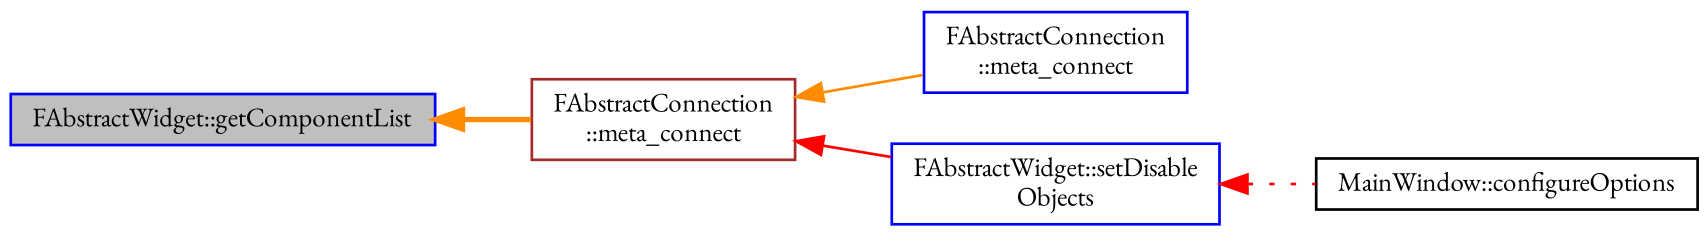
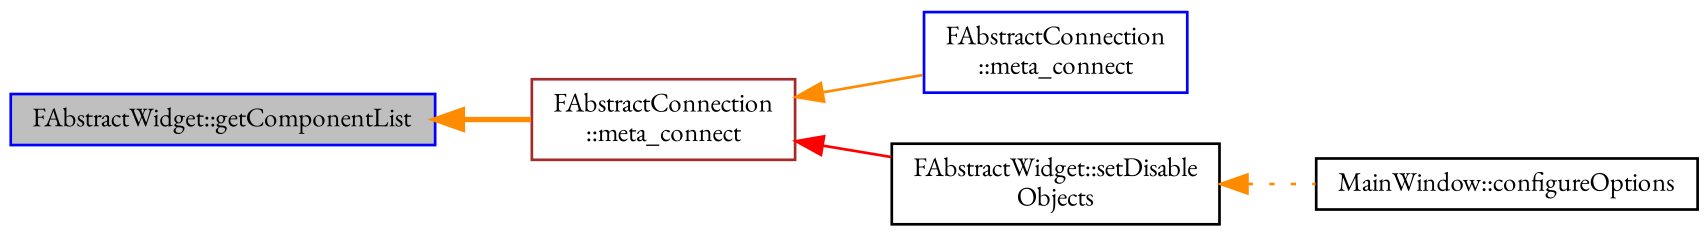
(1056, 184) -> (1056, 184)
(1282, 184) -> (1282, 184)
